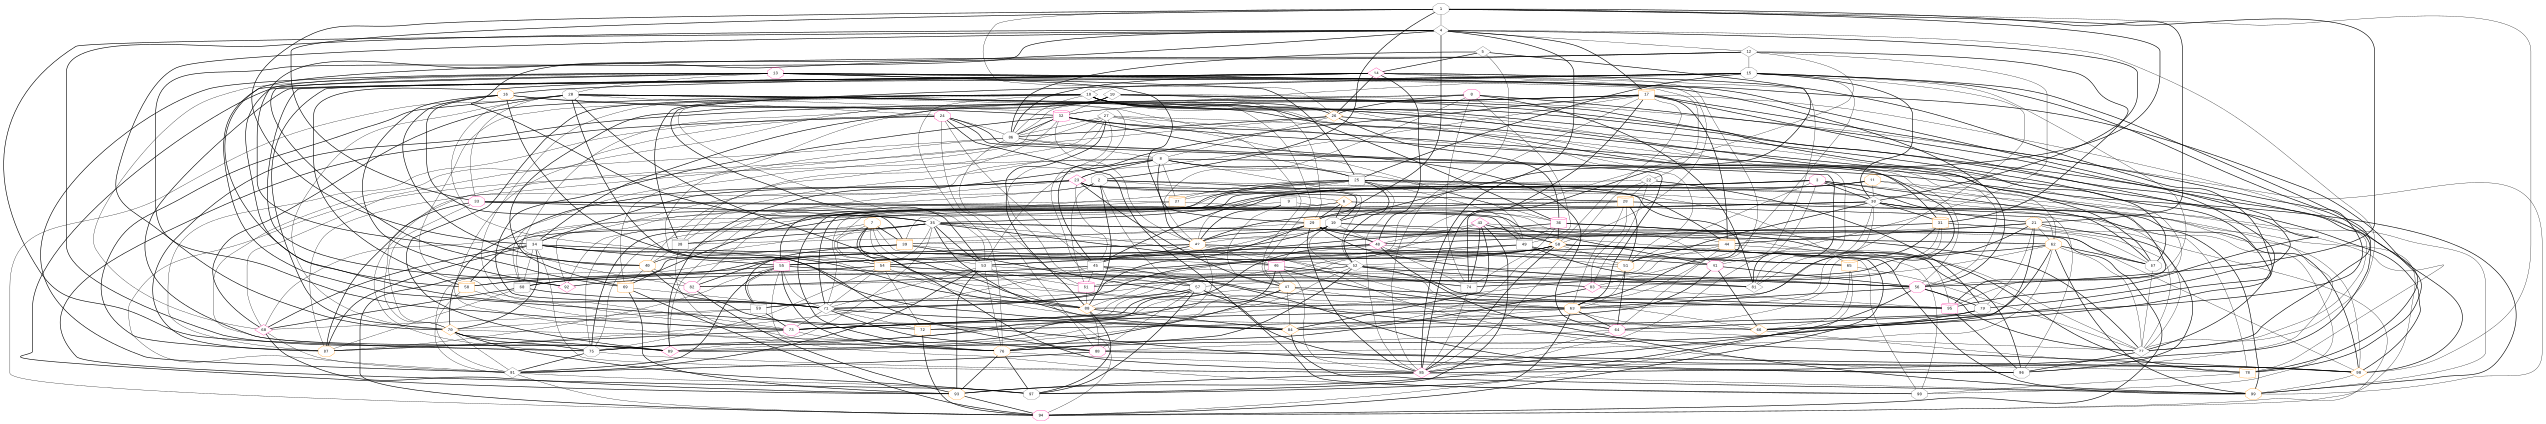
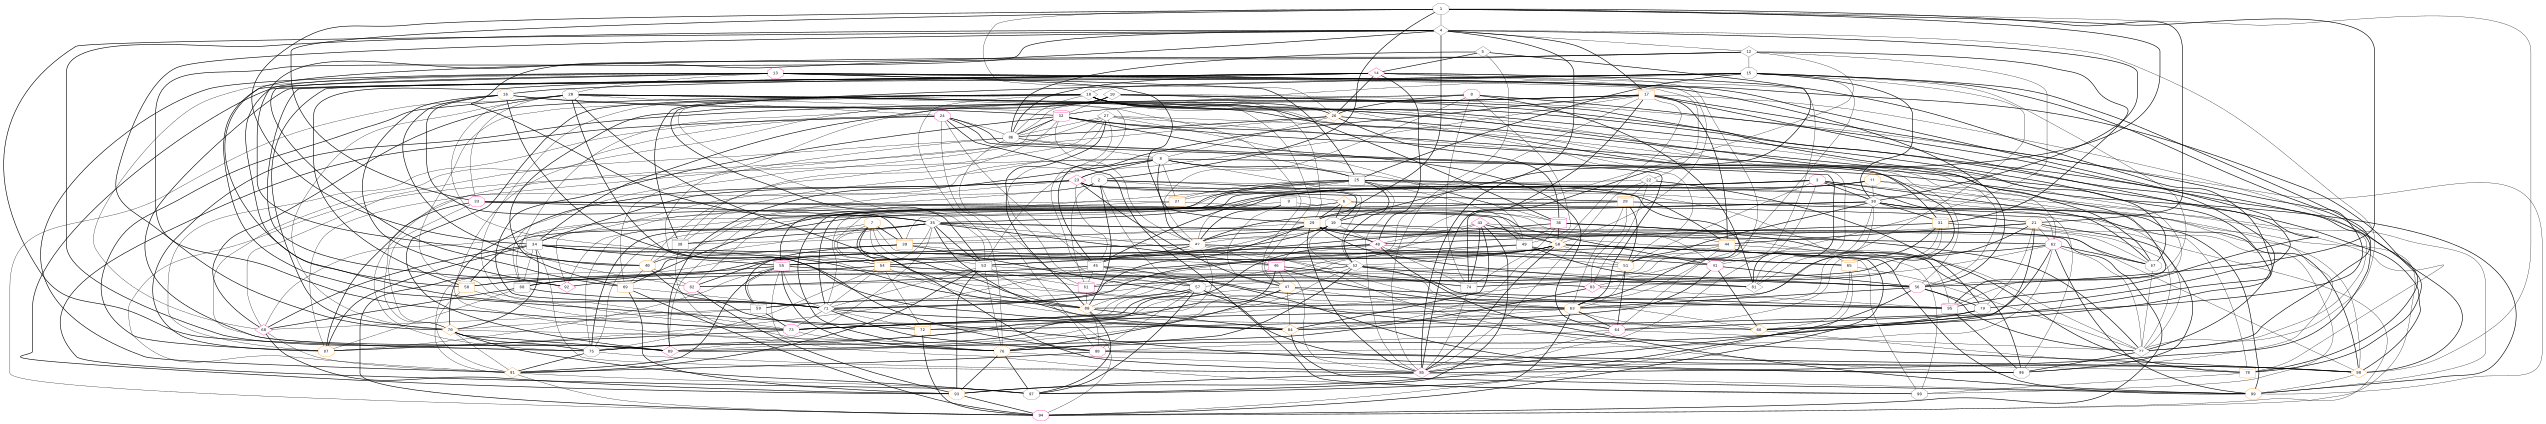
(2053, 244) -> (2053, 244)
(512, 373) -> (512, 373)
